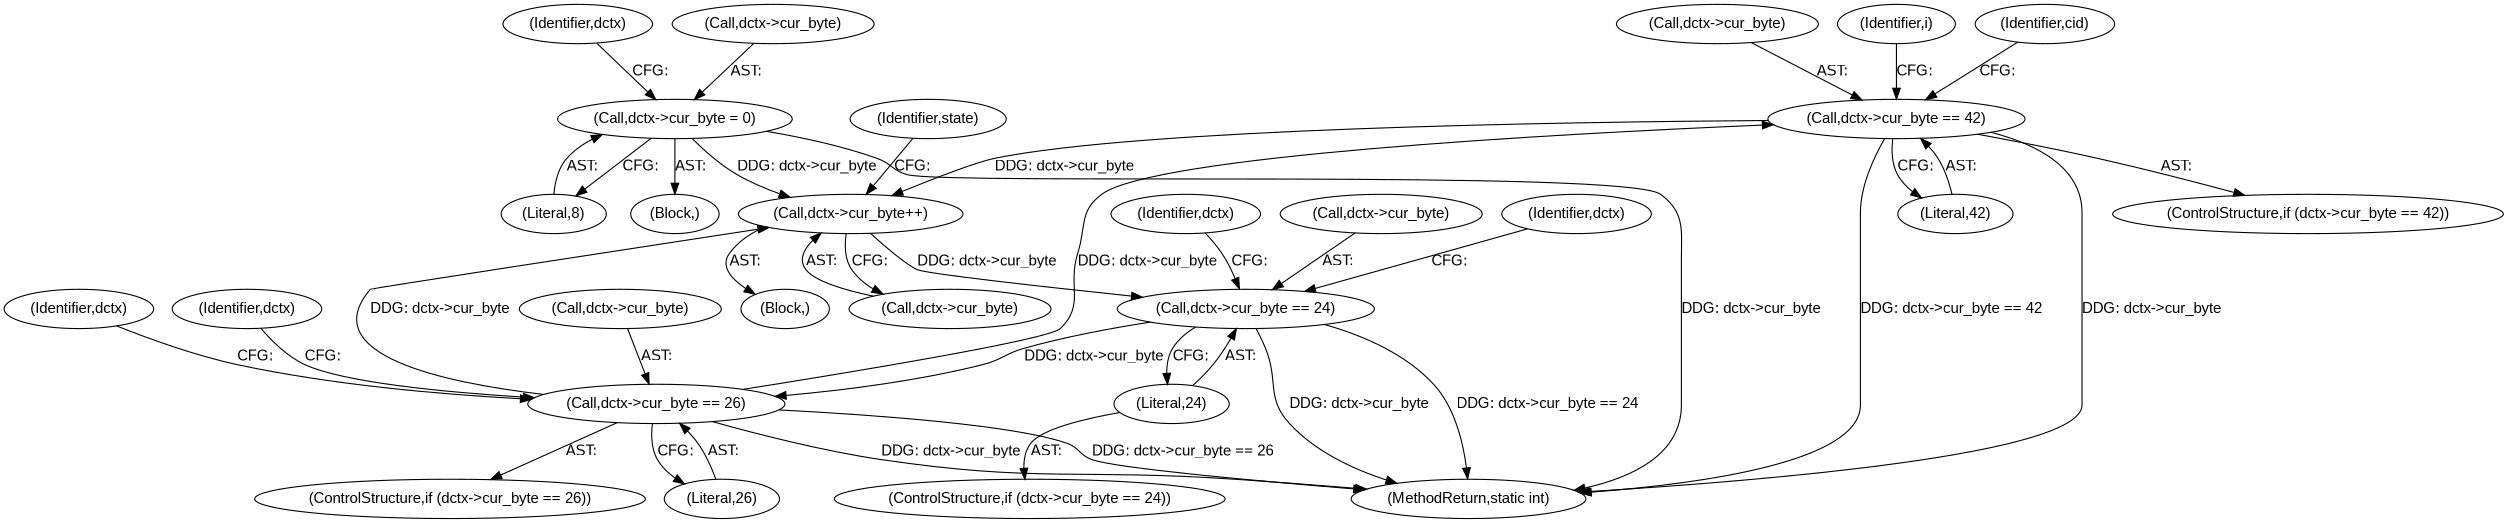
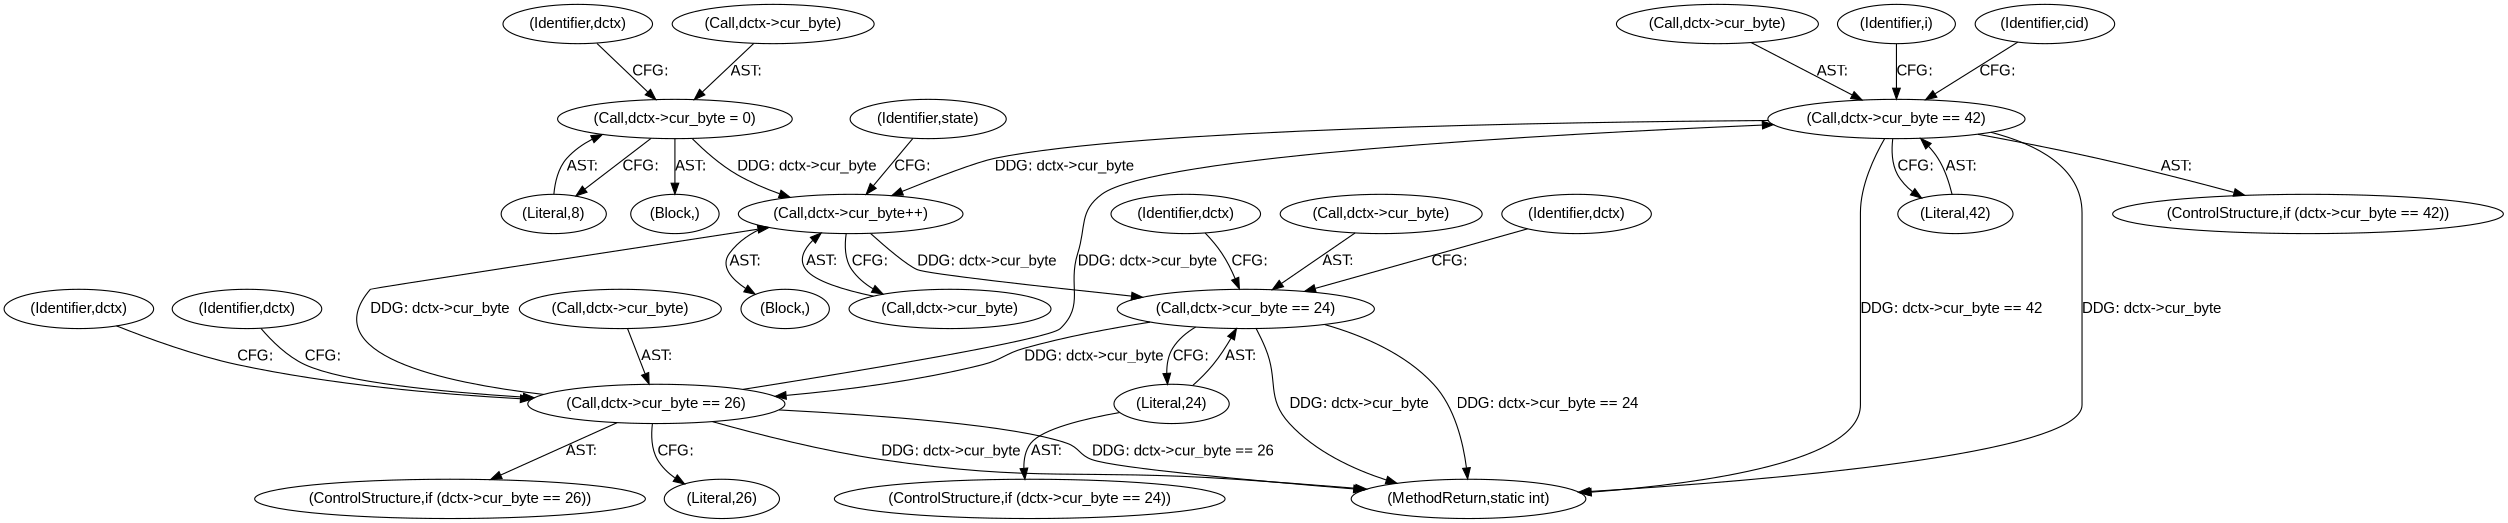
(1388, 180) -> none
(704, 453) -> none
